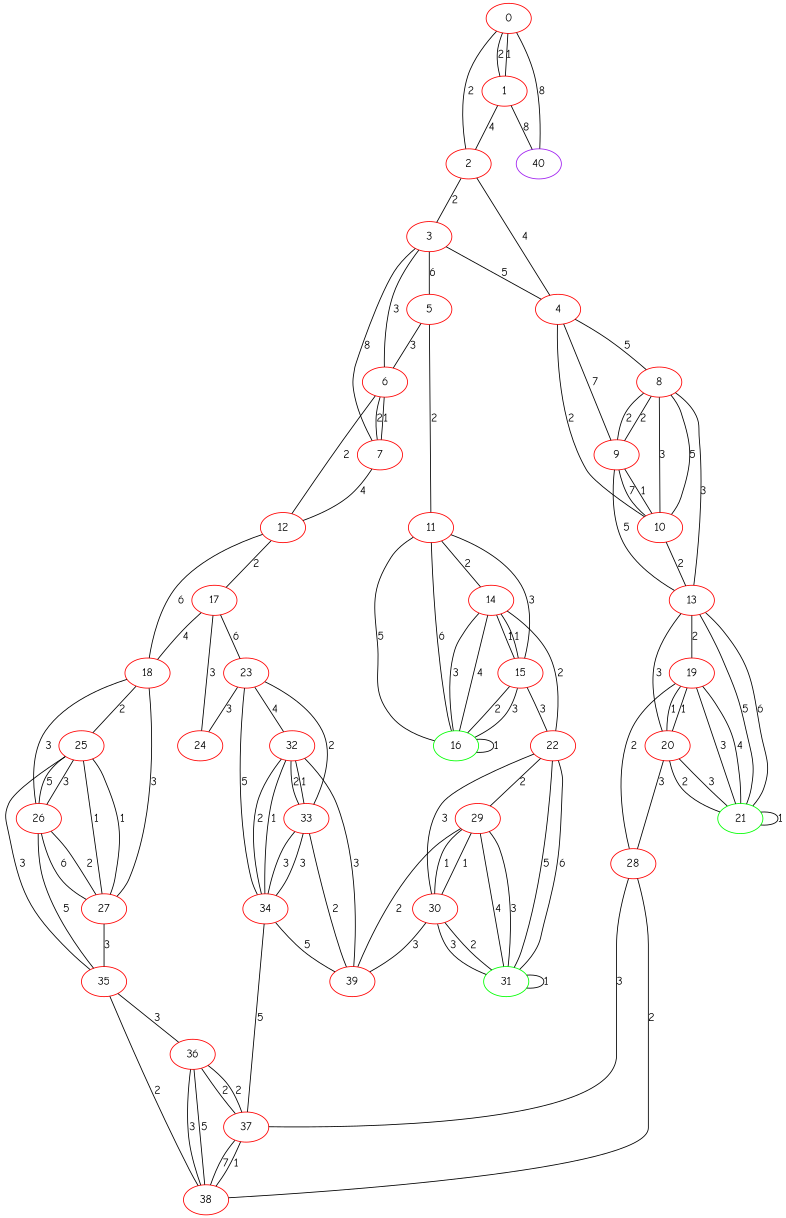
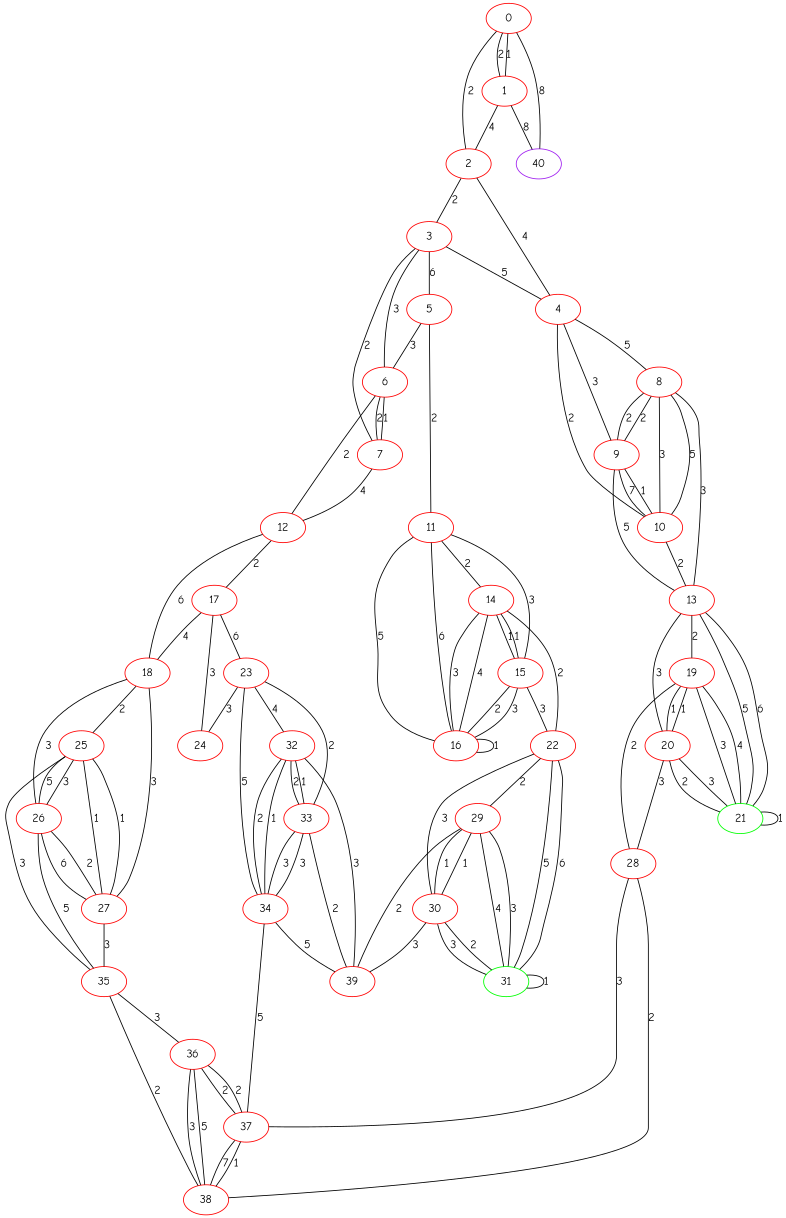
(367, 346) -> (367, 346)
(595, 382) -> (595, 382)
(456, 746) -> (456, 746)
